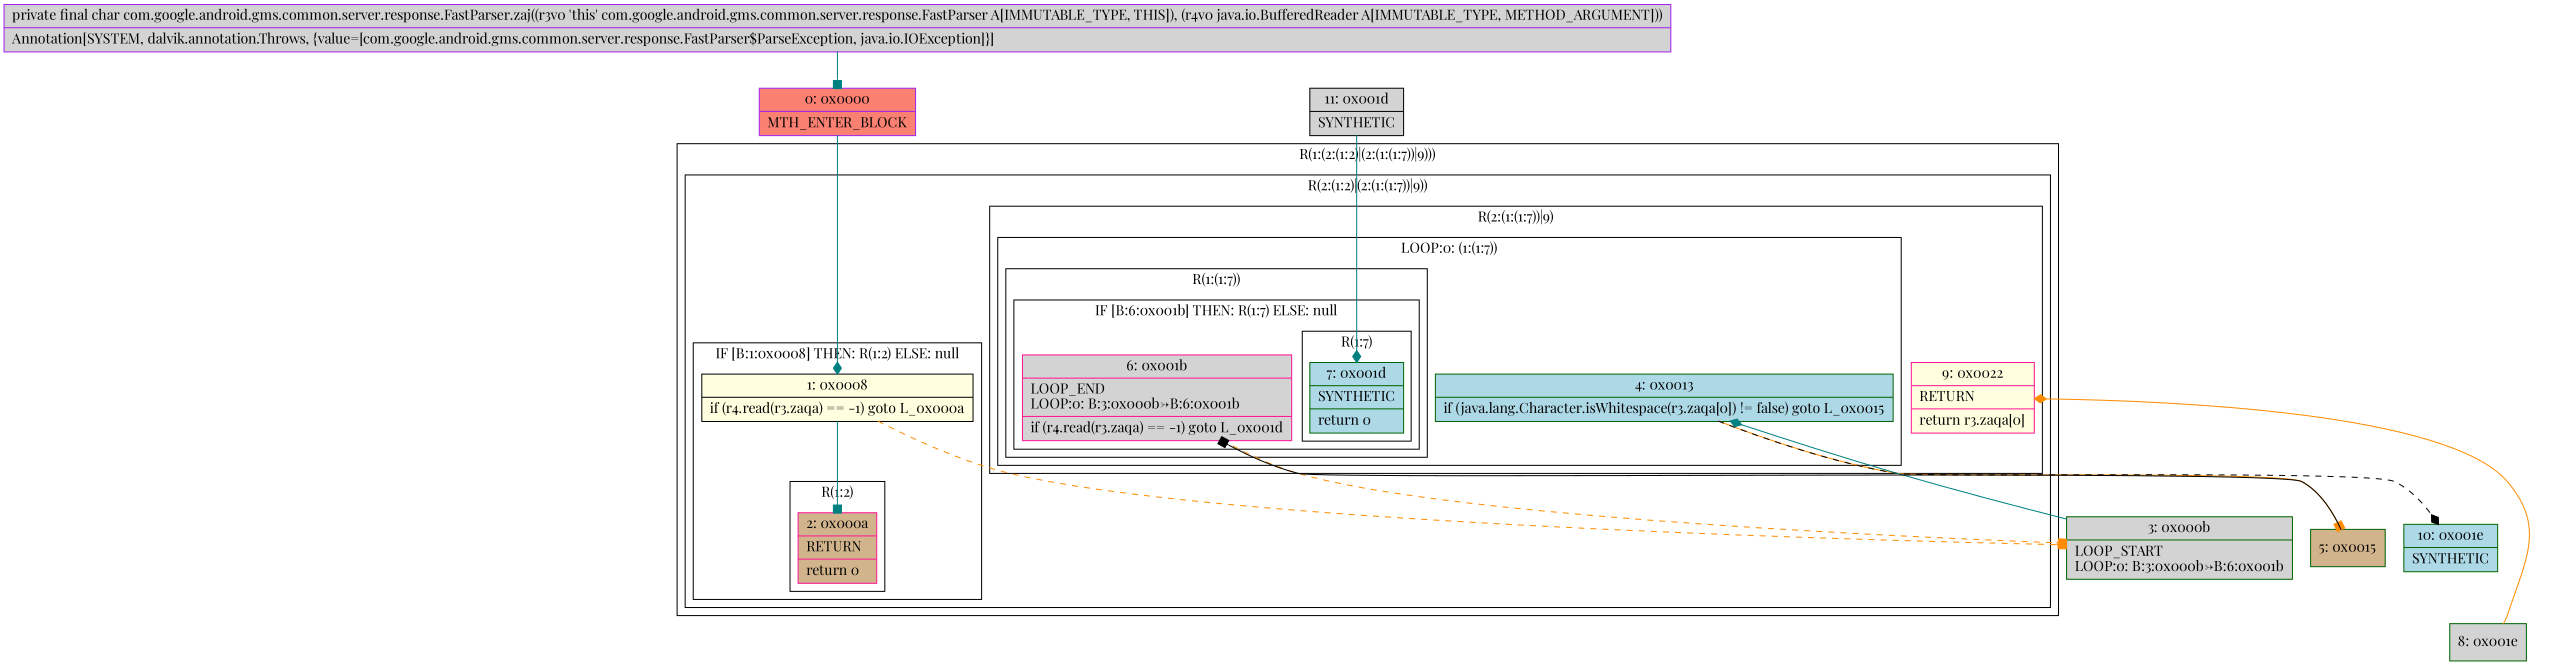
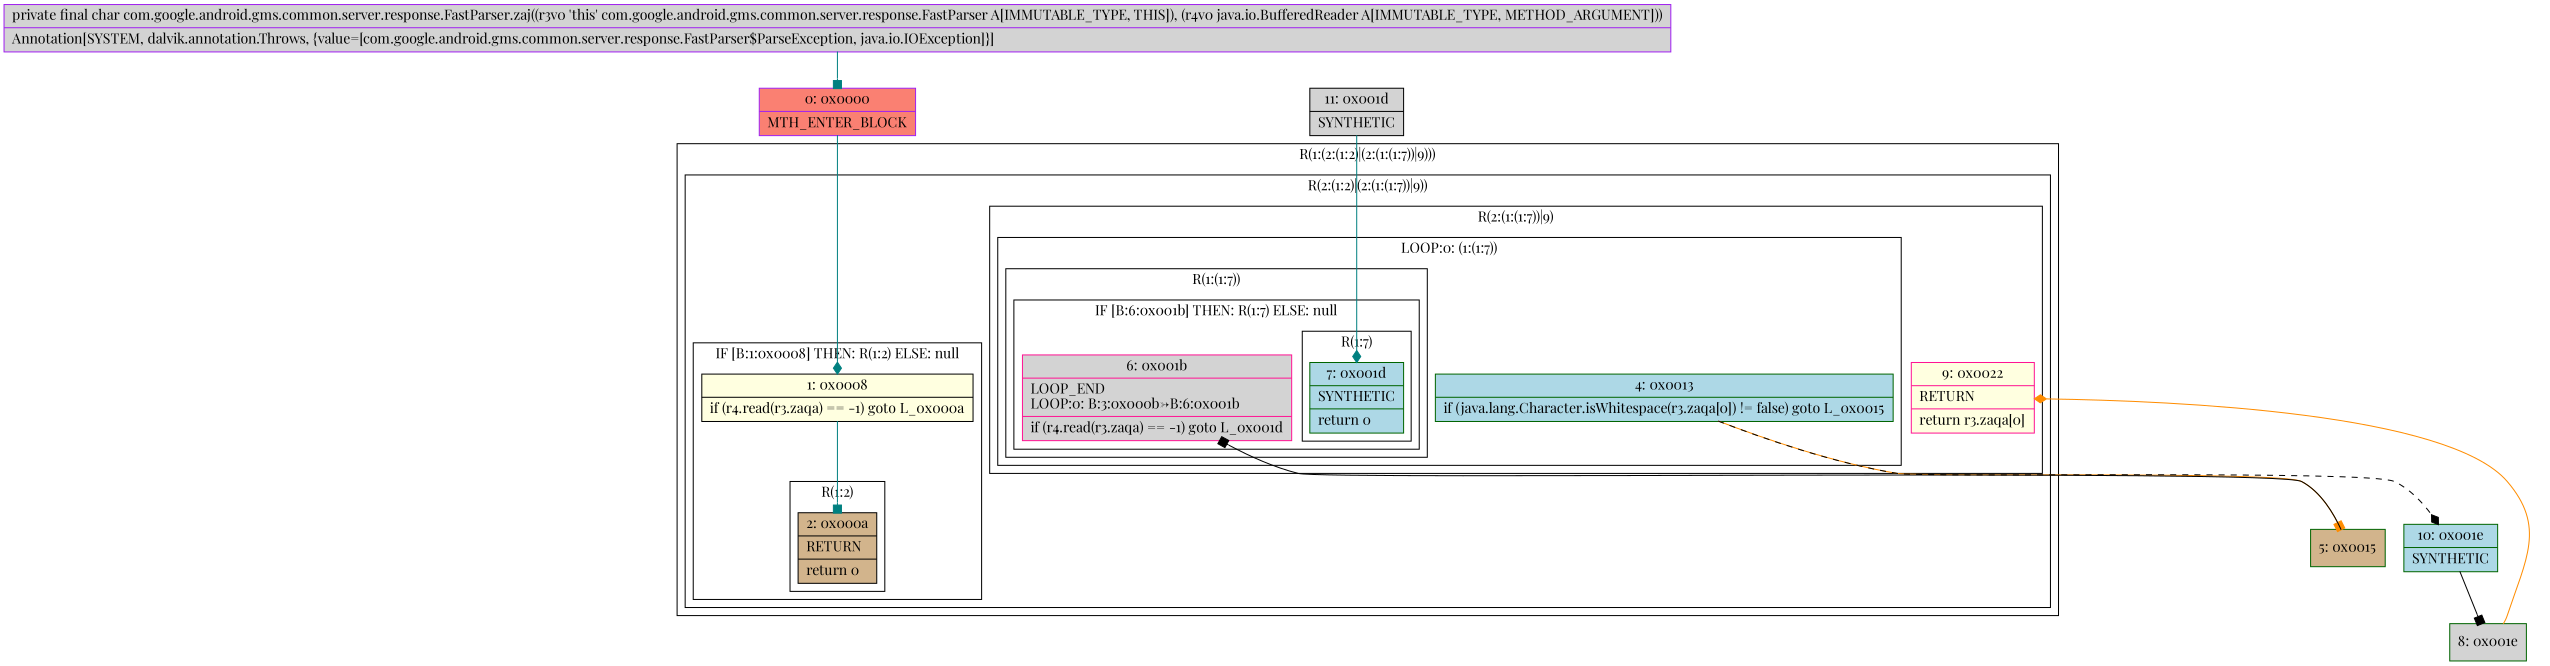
(837, 548) -> (837, 548)
(2180, 548) -> none
none -> (2469, 593)
